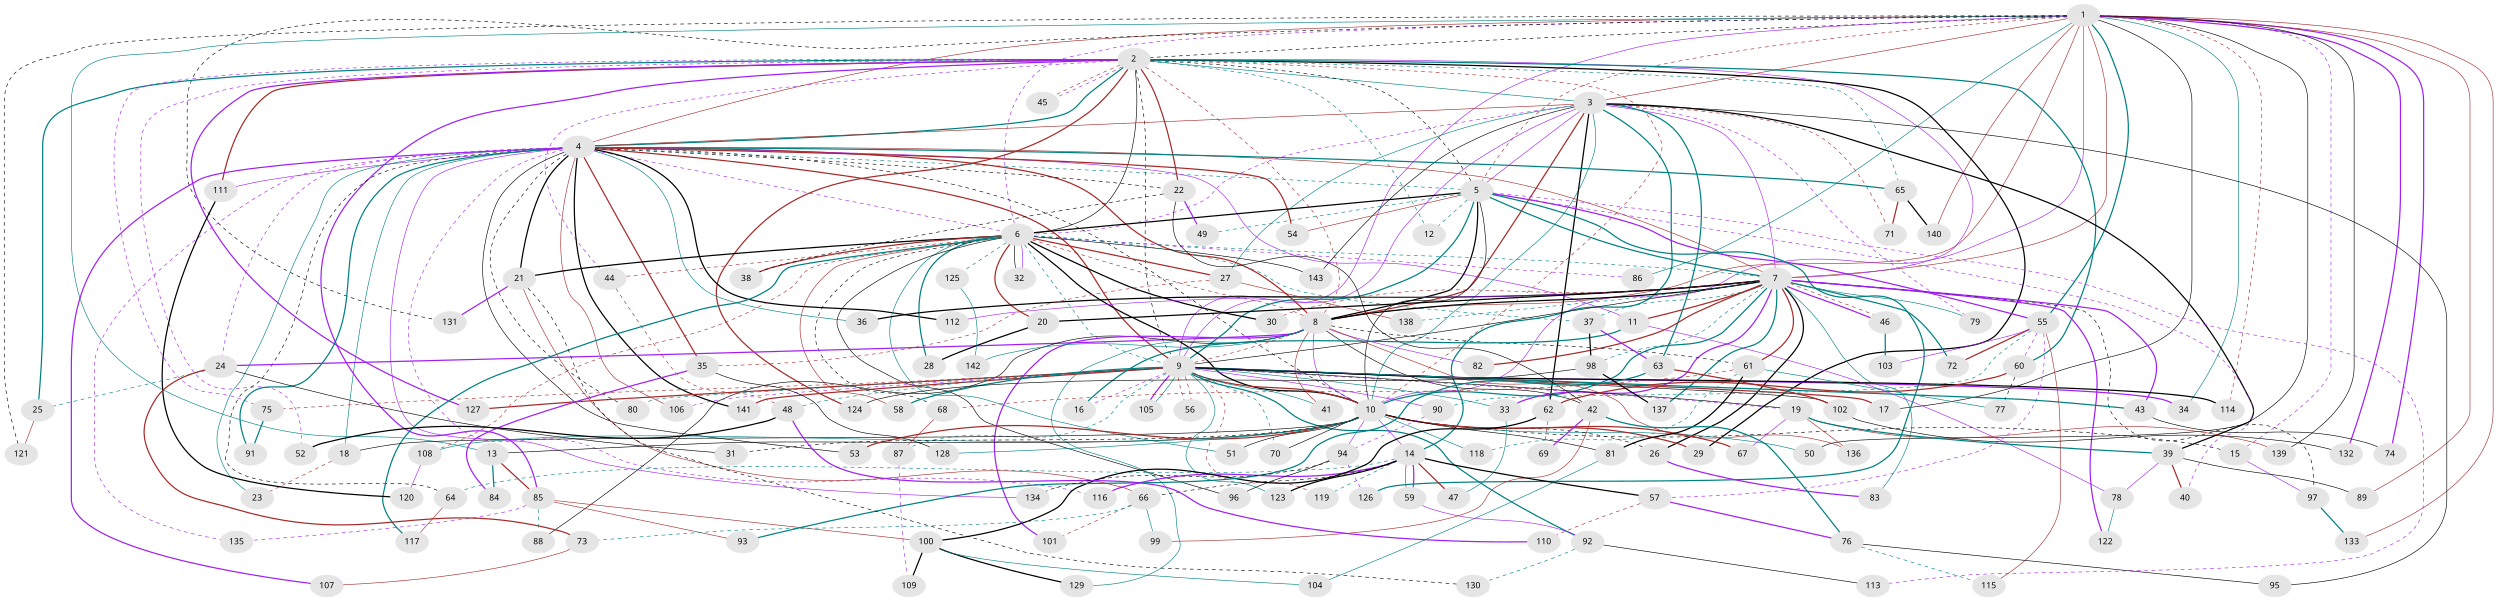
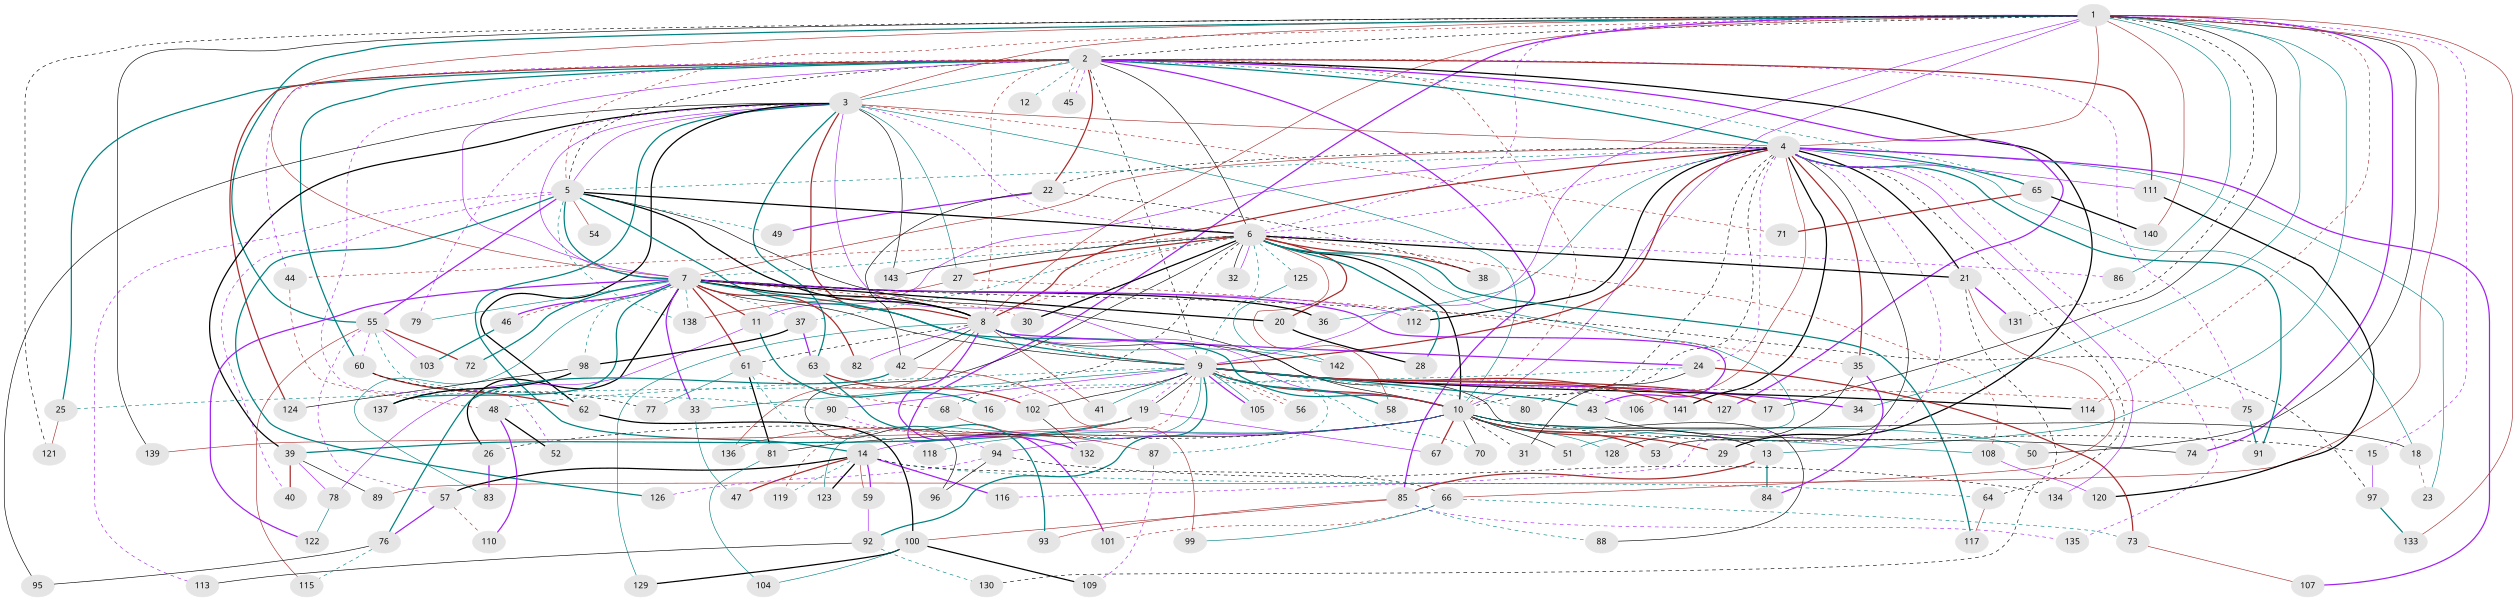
(957, 157) -> none
(1453, 213) -> (593, 279)
(1544, 454) -> none
